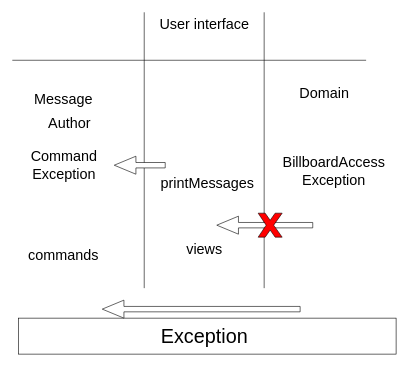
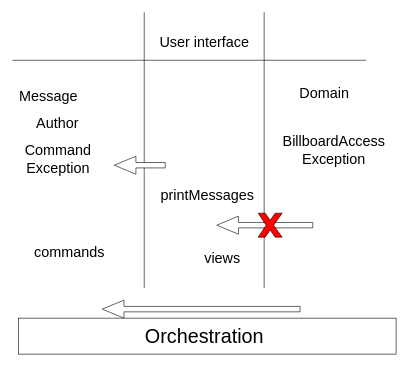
(204, 24) -> (204, 42)
(63, 99) -> (48, 96)
(69, 123) -> (57, 123)
(64, 165) -> (58, 159)
(334, 171) -> (334, 150)
(207, 183) -> (207, 195)
(204, 249) -> (222, 258)
(63, 255) -> (69, 252)
(205, 336) -> (205, 336)
